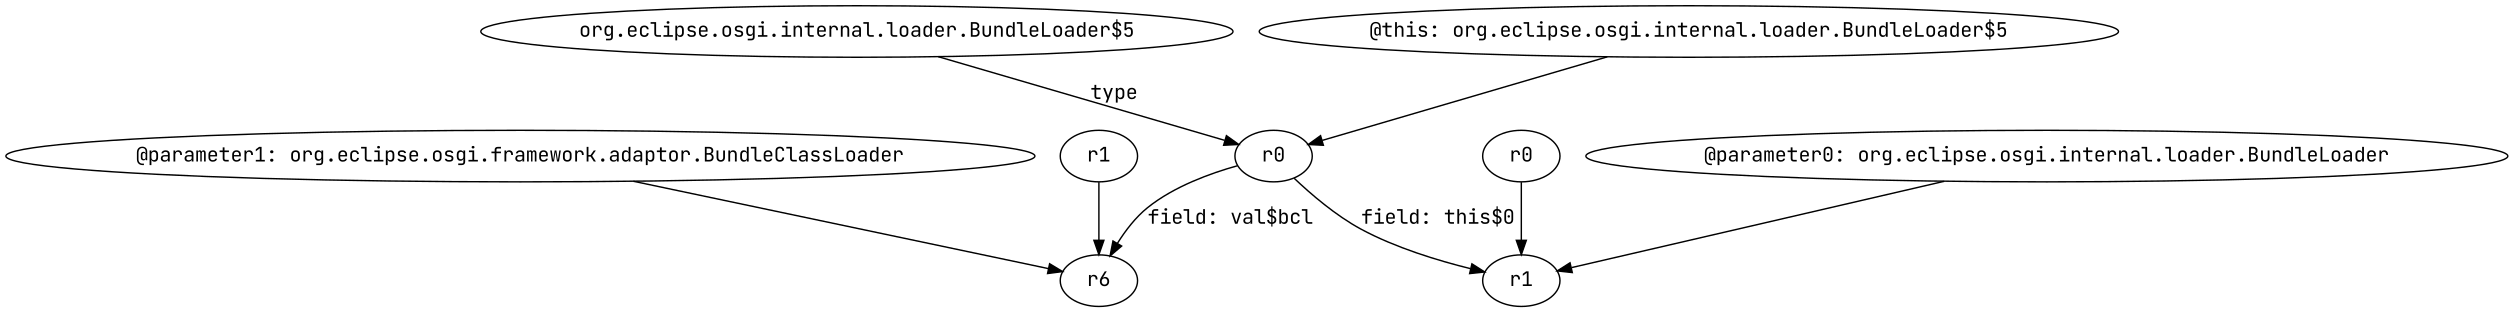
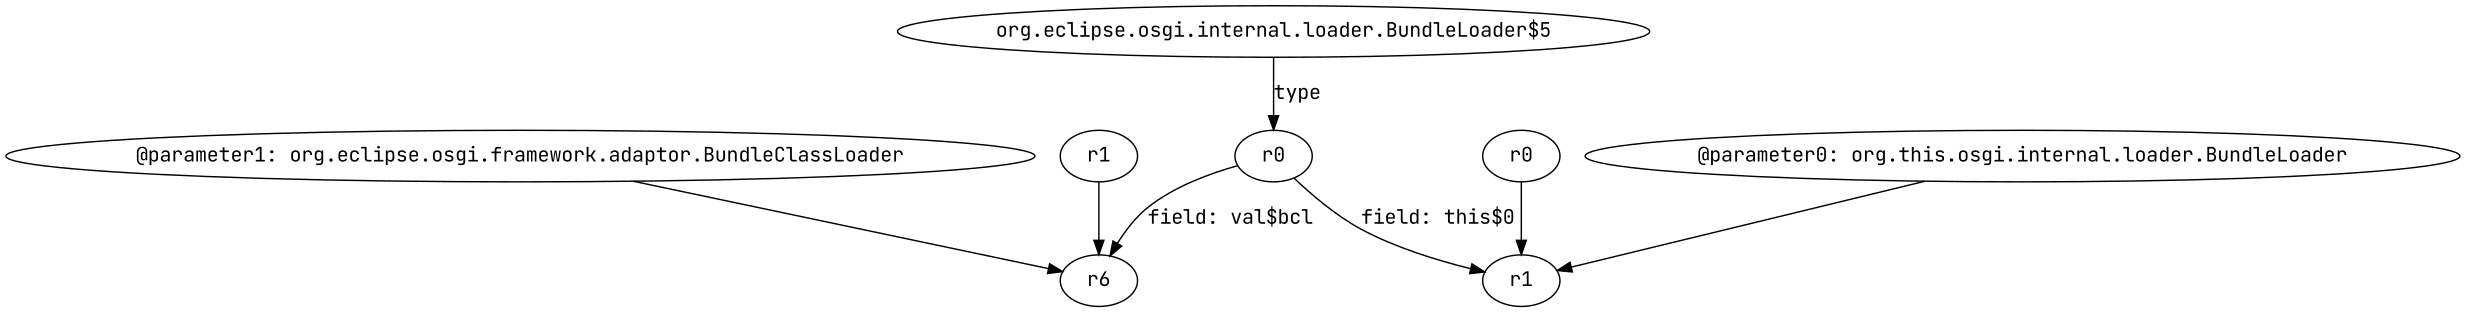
(1689, 32) -> none
(2047, 156) -> (2022, 156)
